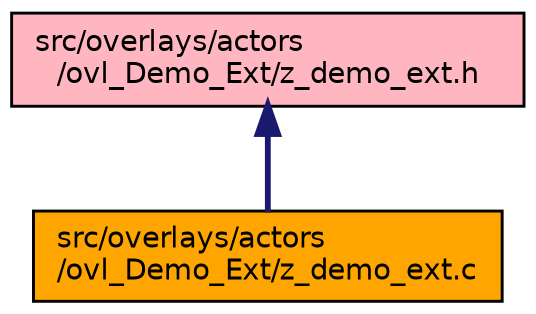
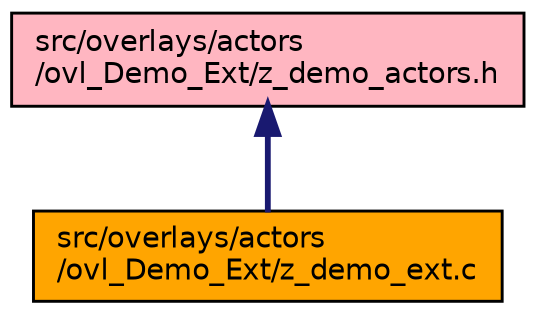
(268, 60) -> (268, 60)
